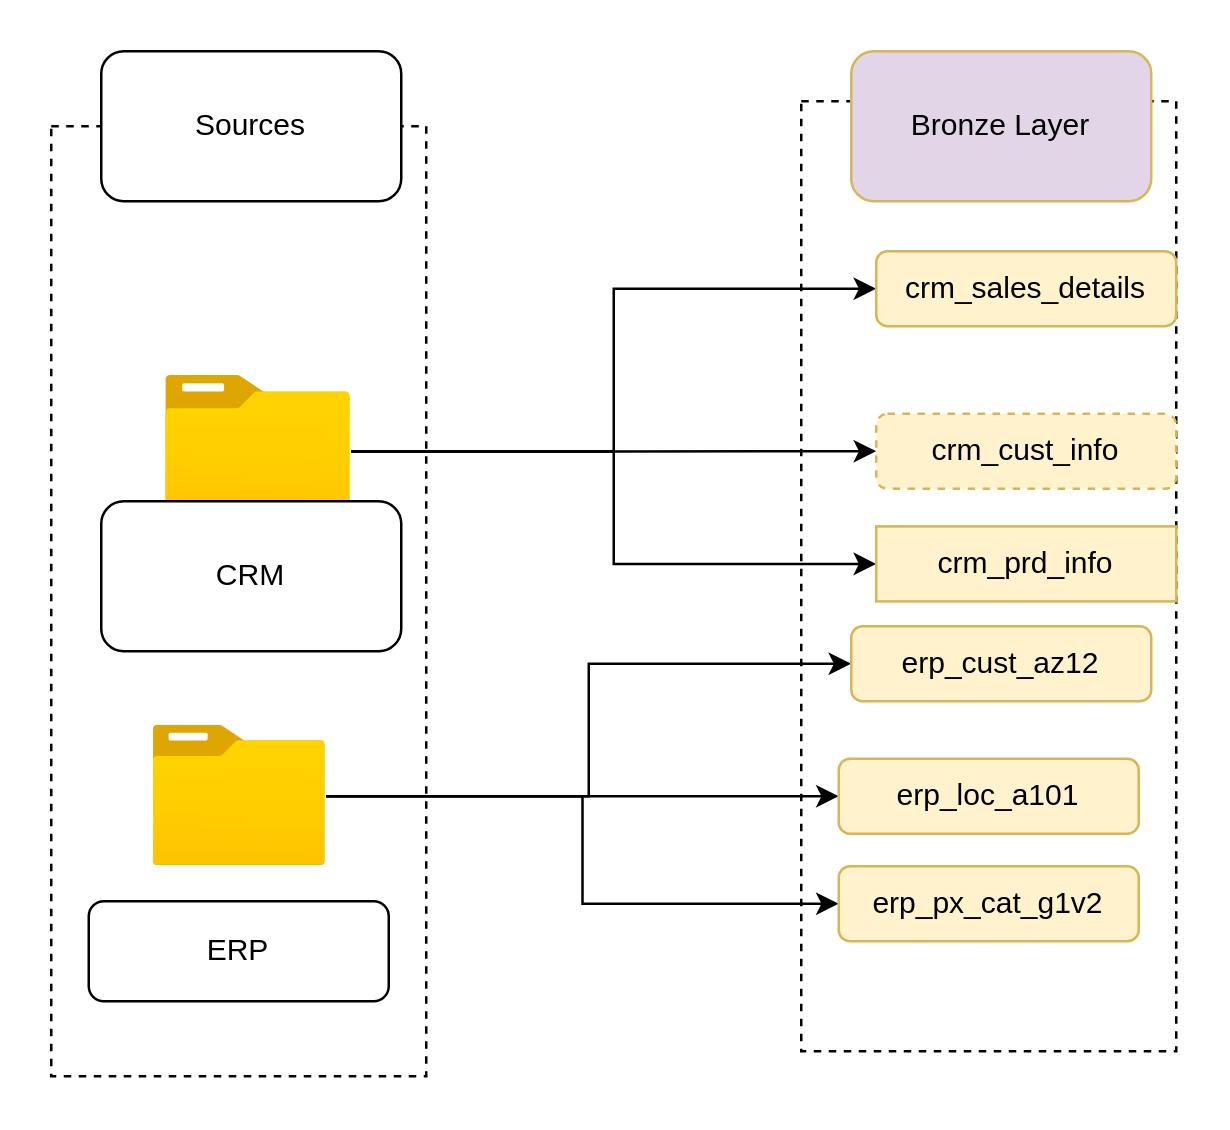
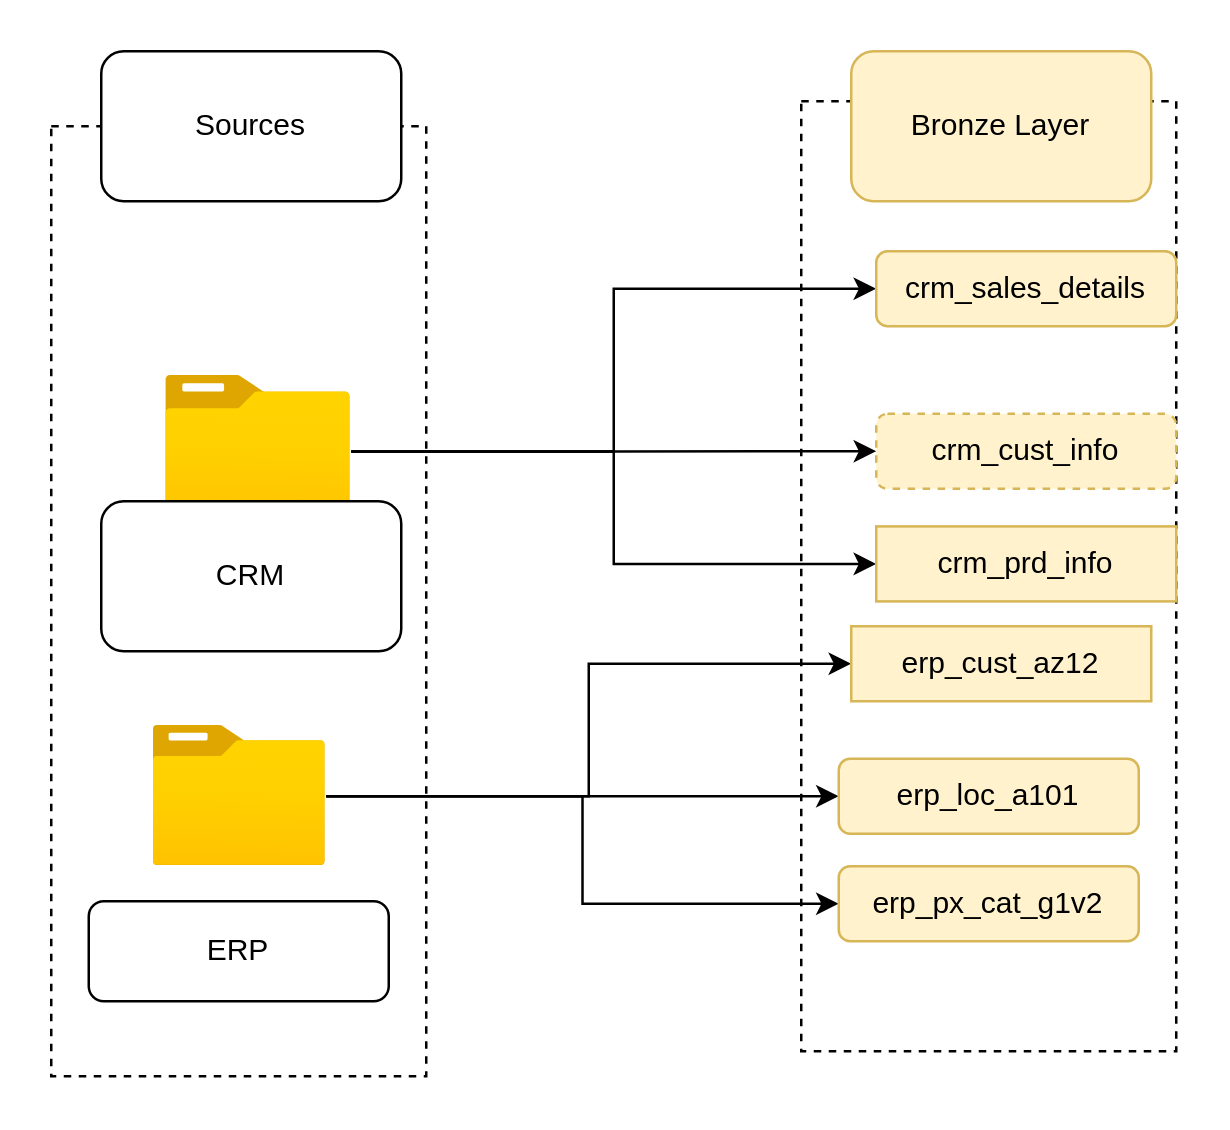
(1001, 126) -> (1001, 126)
(1001, 664) -> (1001, 664)
